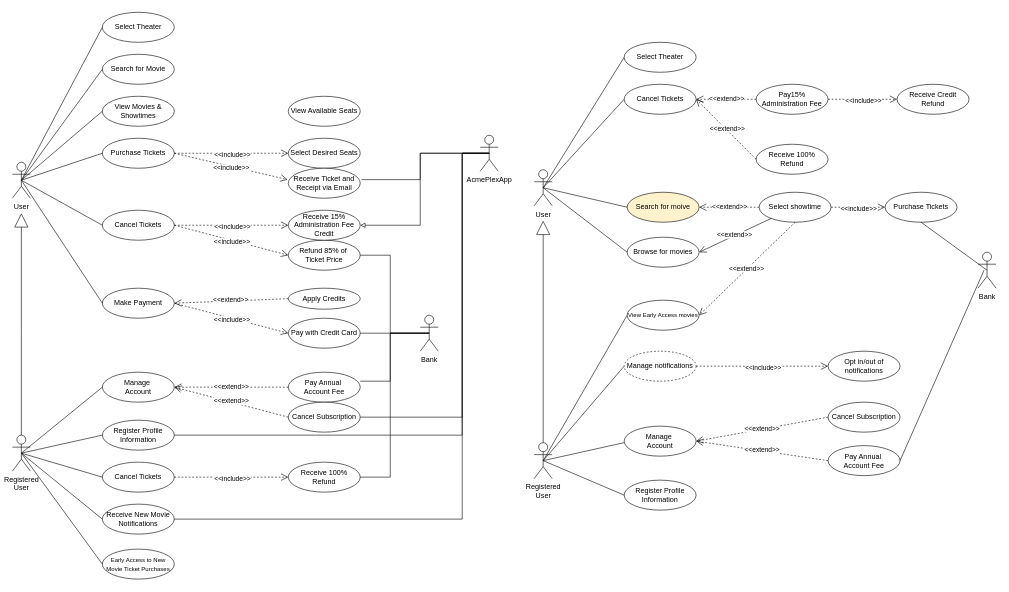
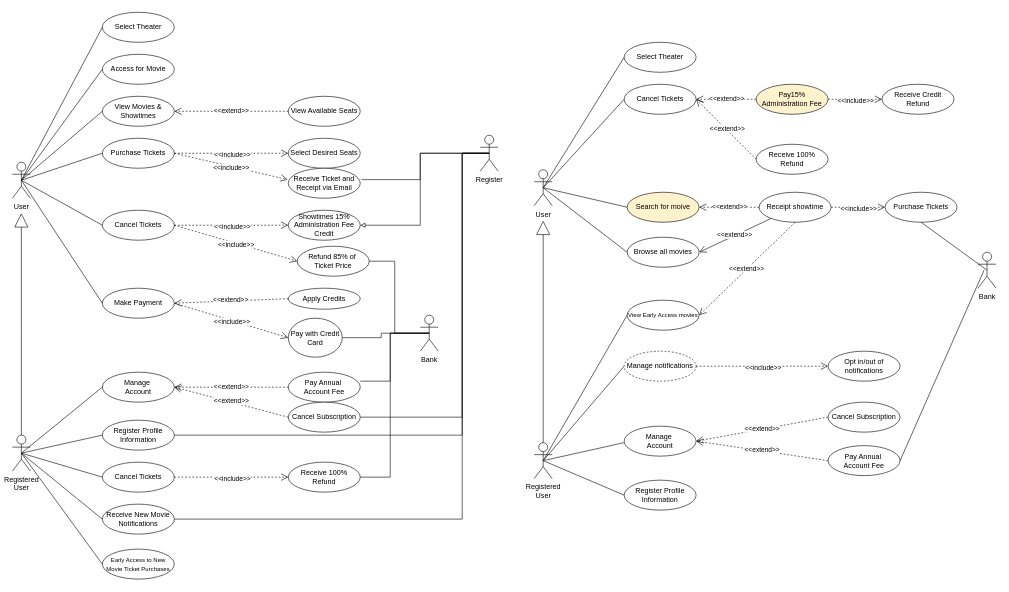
(138, 69) -> (138, 69)
(792, 99) -> (792, 99)
(933, 99) -> (918, 99)
none -> (232, 111)
(490, 180) -> (490, 180)
(795, 207) -> (795, 207)
(324, 225) -> (324, 225)
(663, 252) -> (663, 252)
(324, 255) -> (333, 261)
(324, 333) -> (315, 338)
